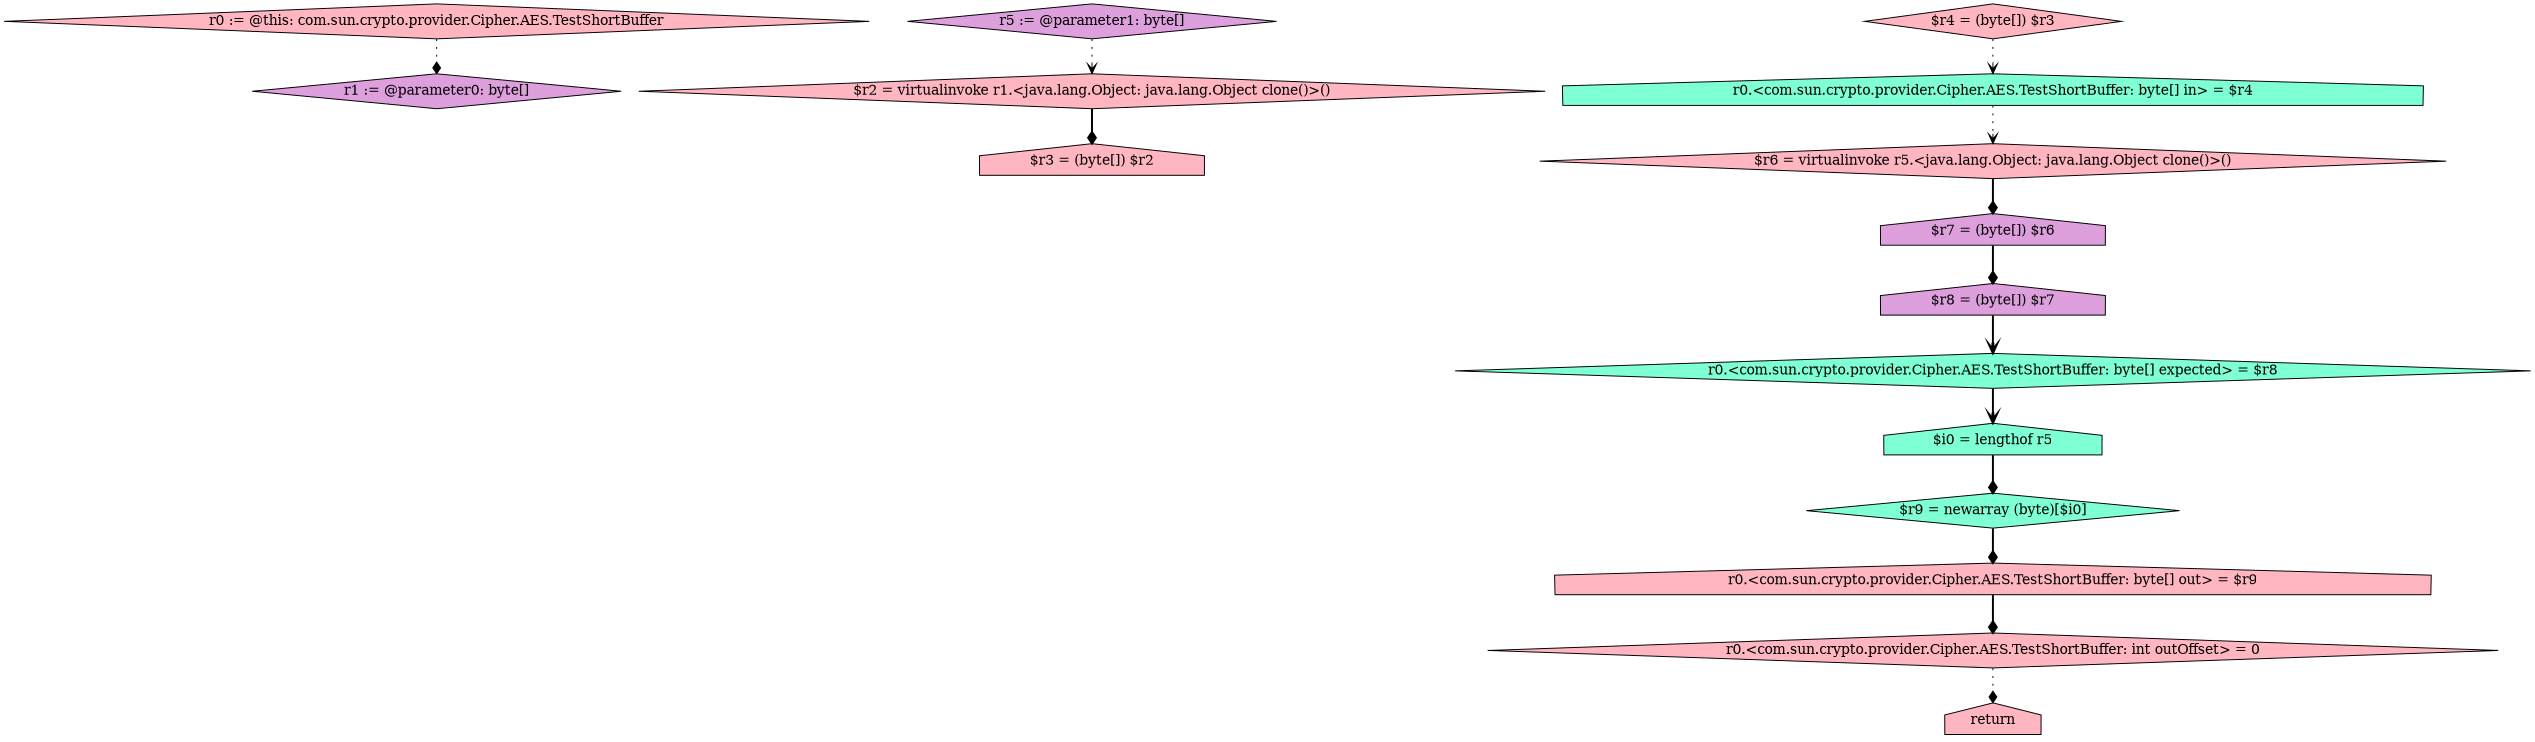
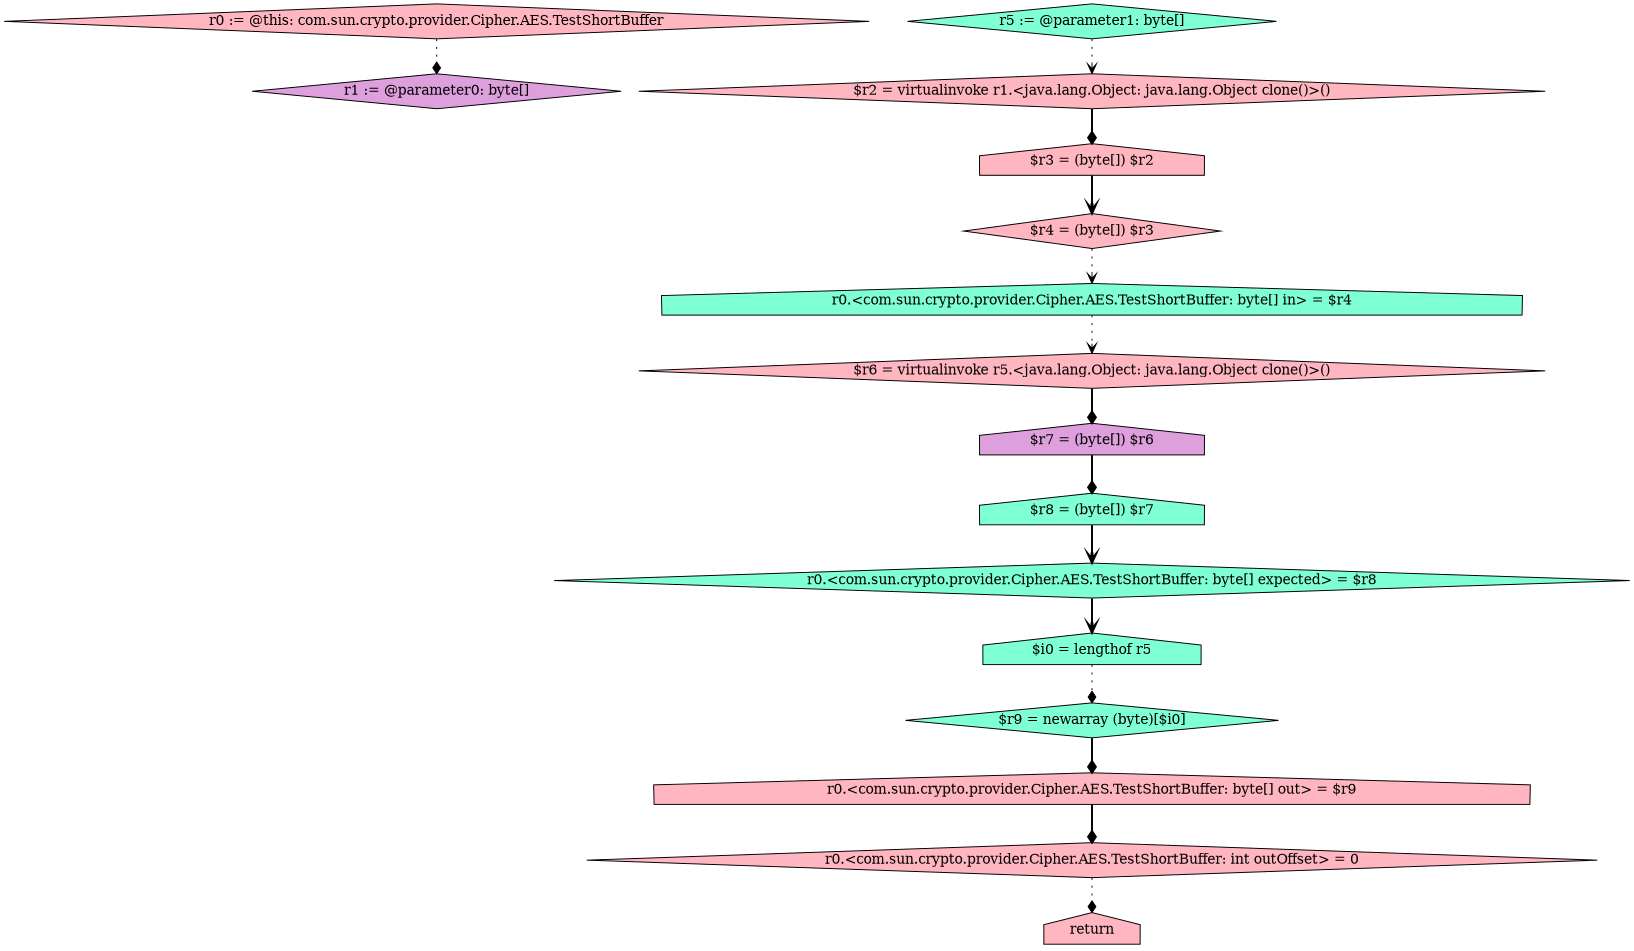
(1092, 21) -> (1092, 21)
none -> (1092, 190)
(1993, 301) -> (1092, 511)
(1993, 468) -> (1092, 678)
